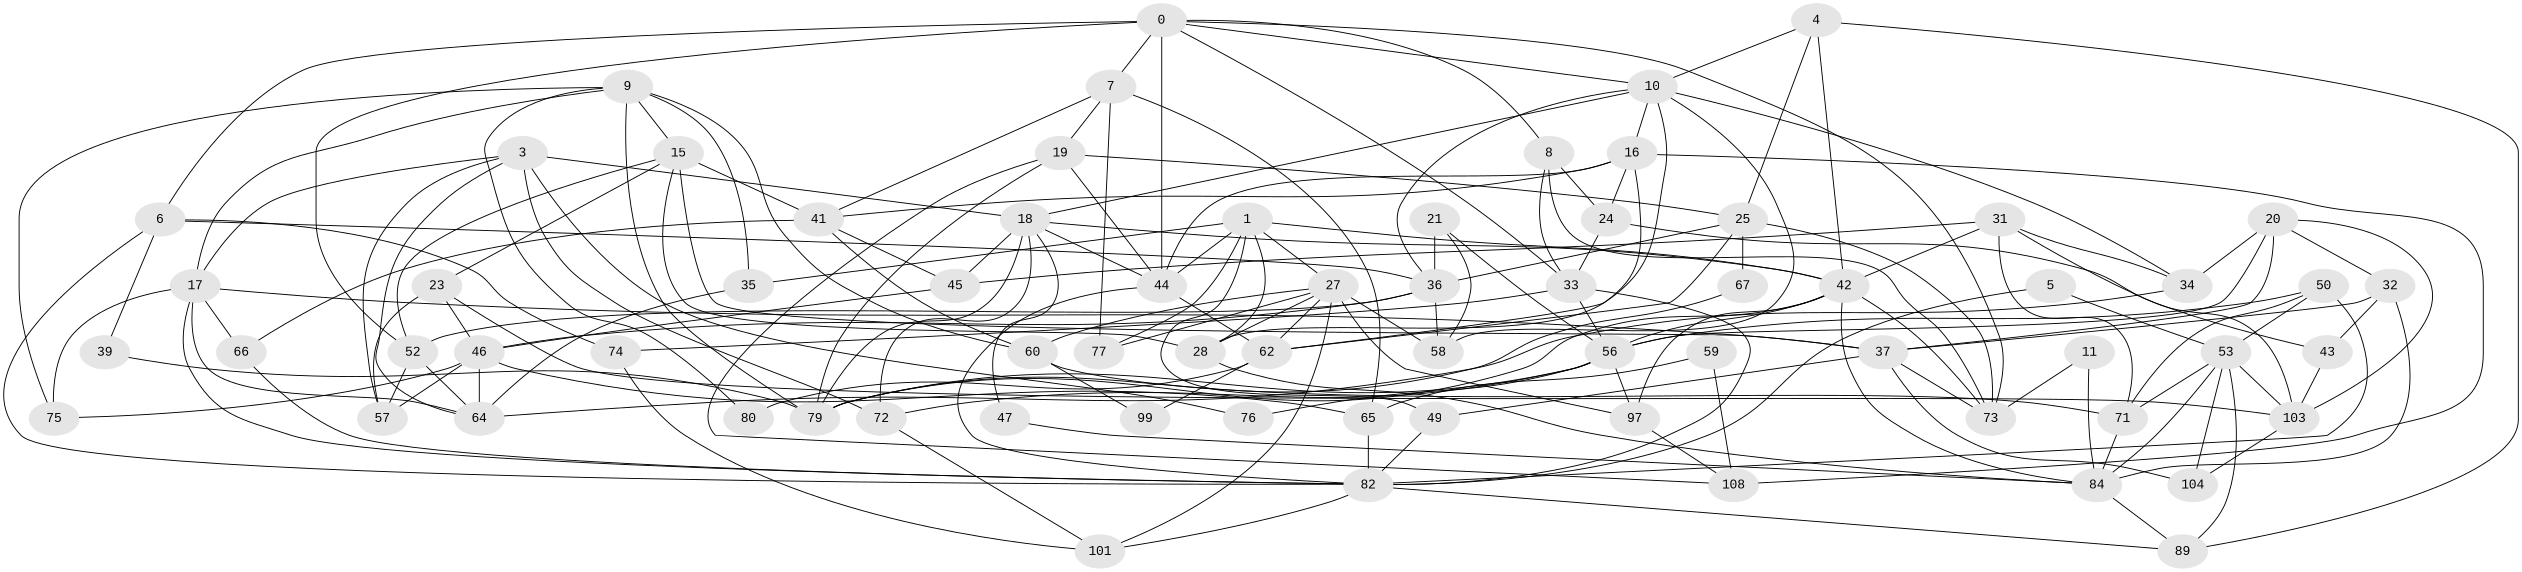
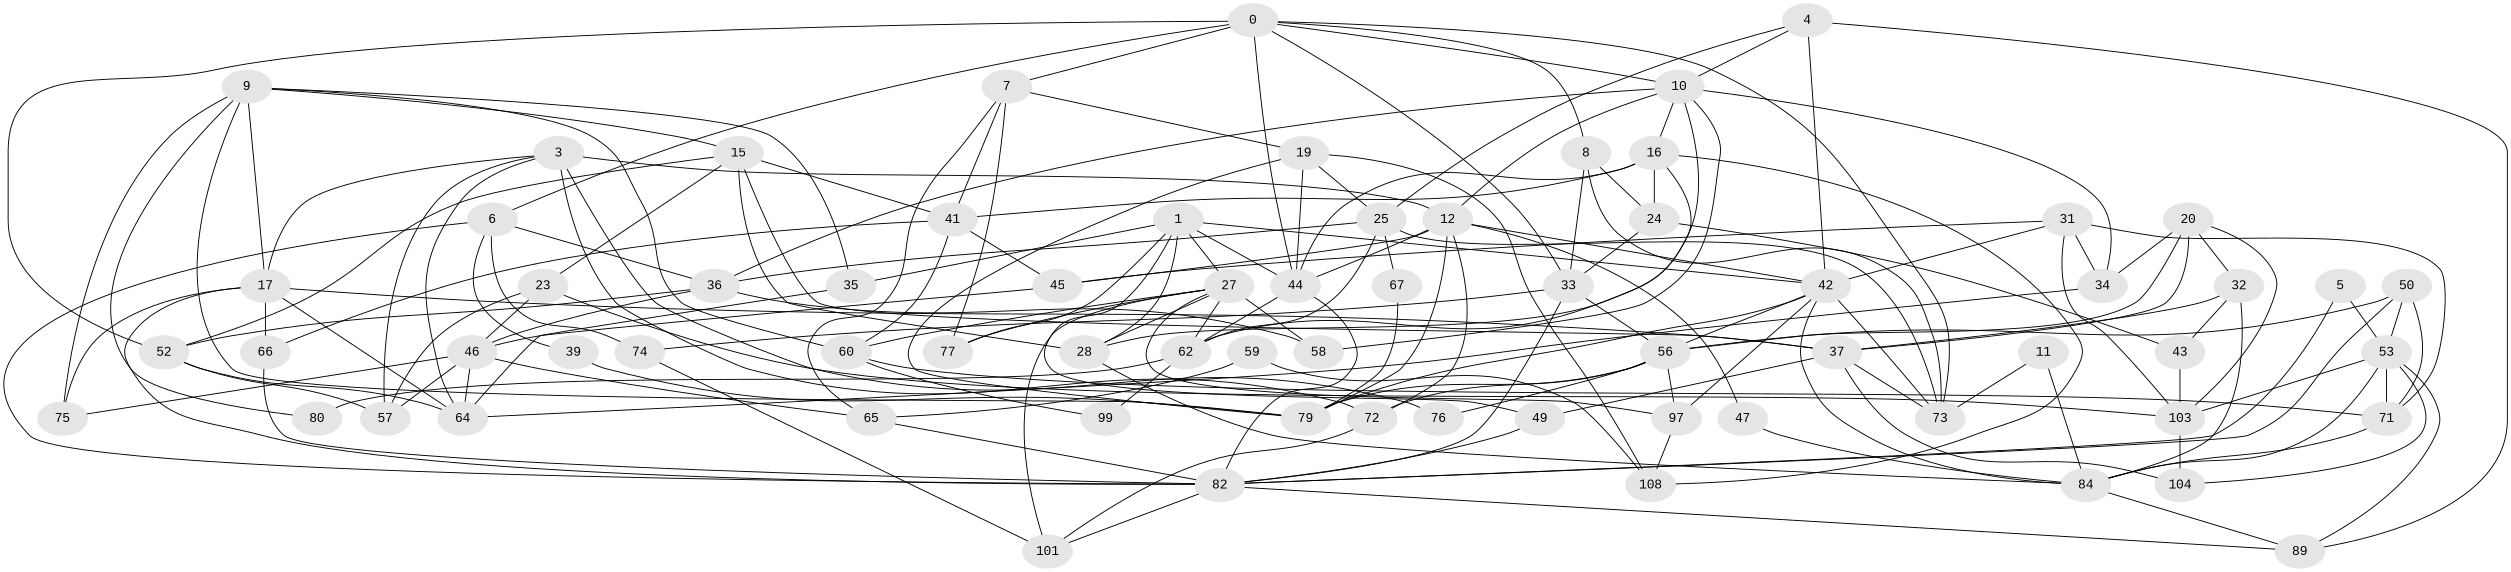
(1025, 219) -> (1448, 219)
(1435, 219) -> none
